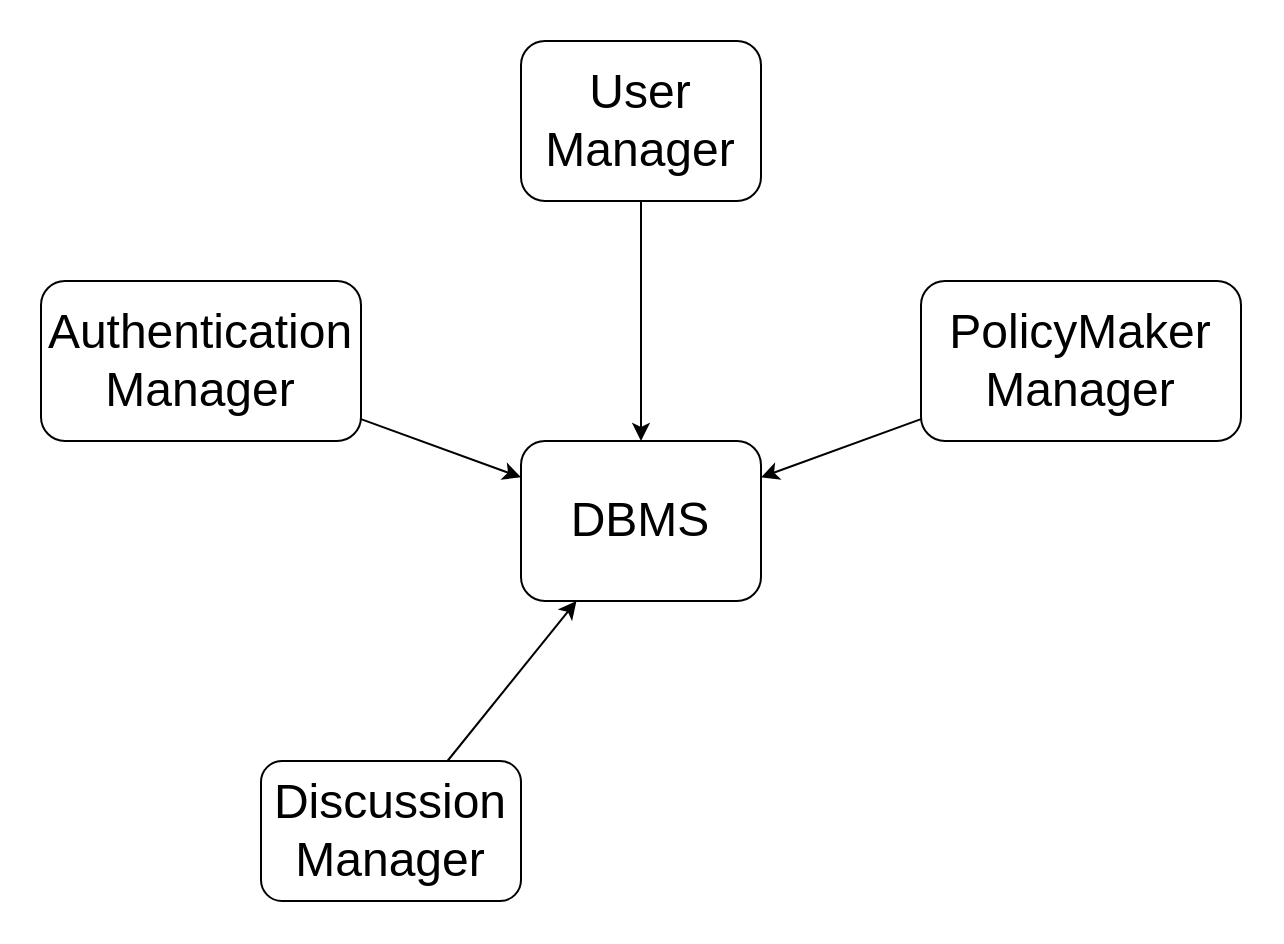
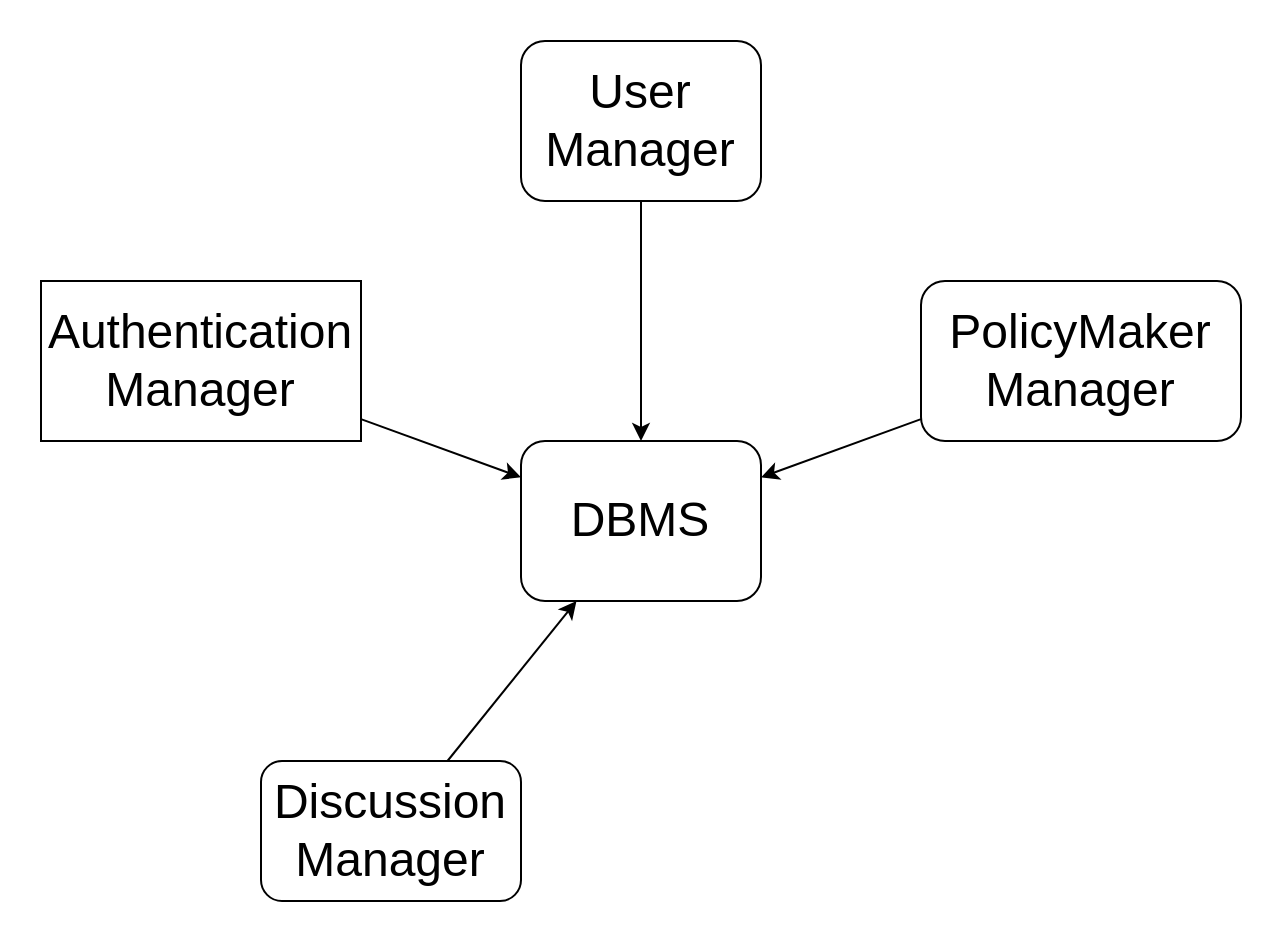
(201, 361) -> (201, 361)
